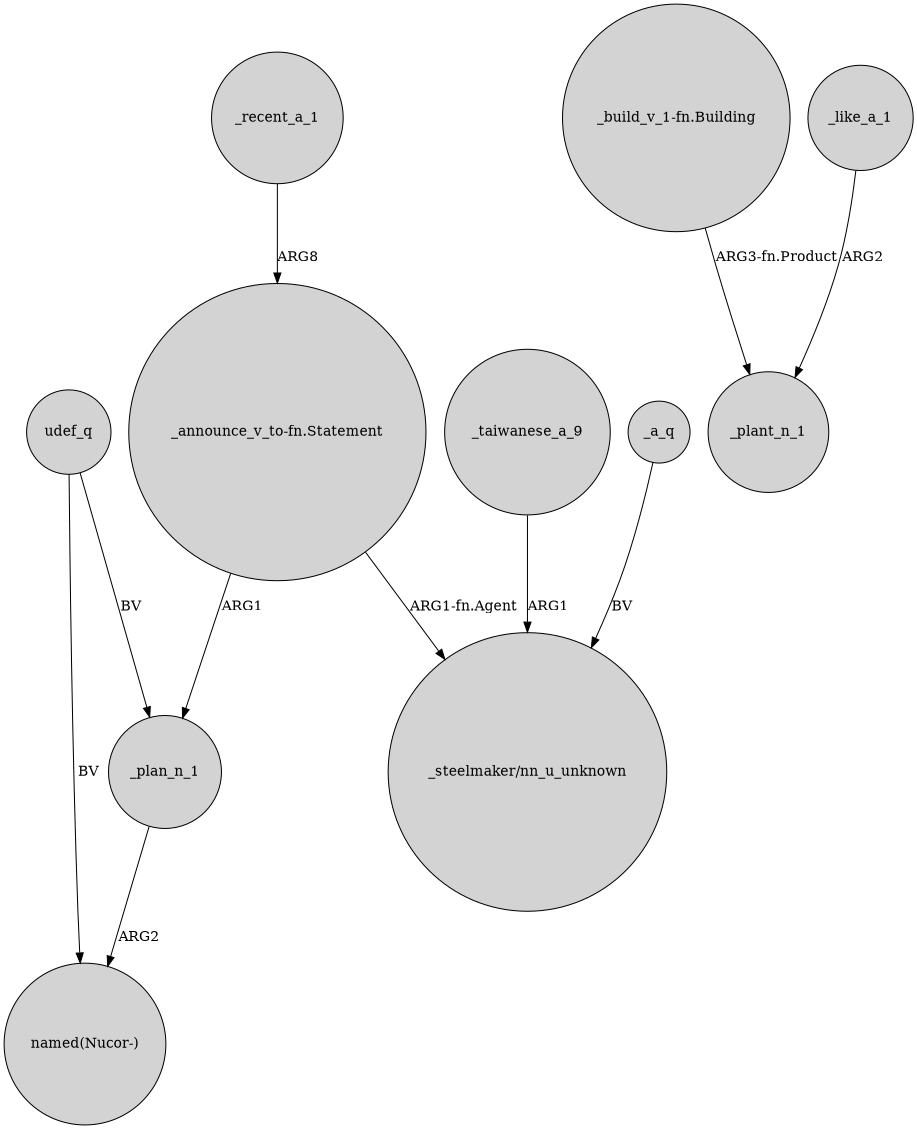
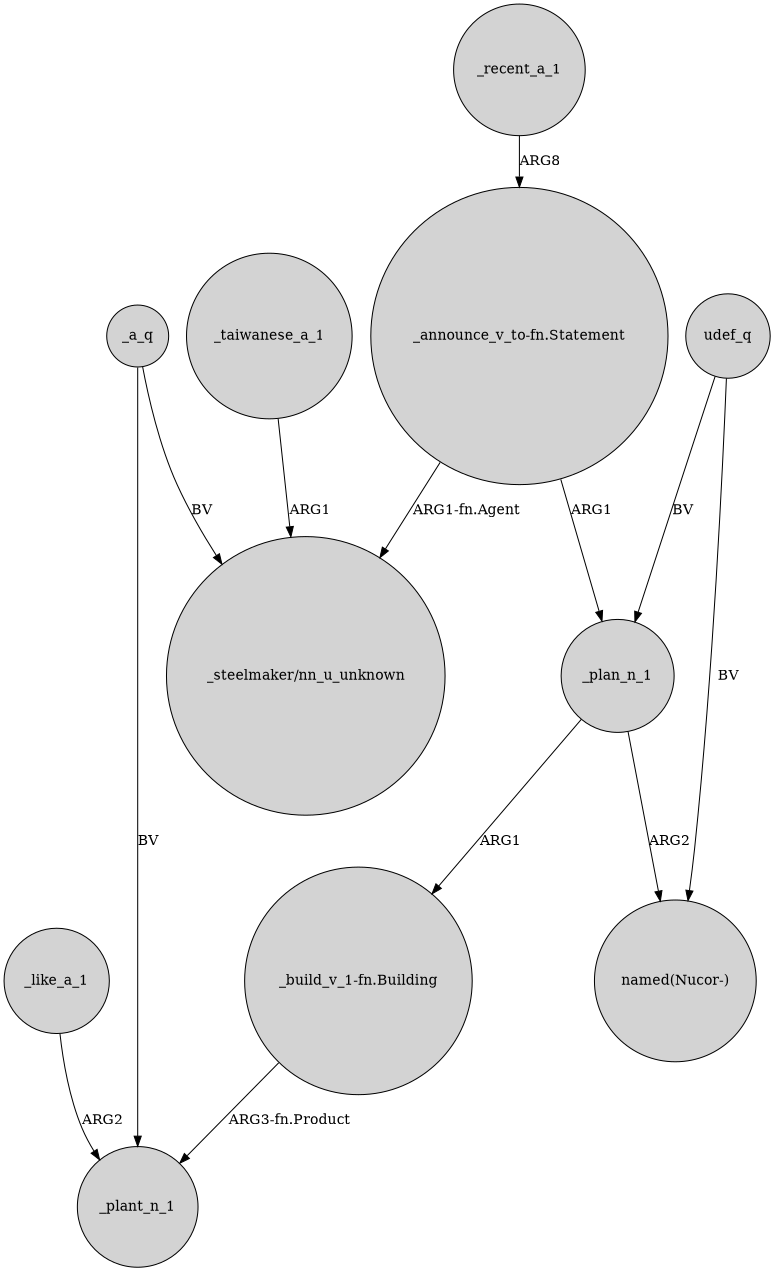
(527, 432) -> (269, 336)
none -> (138, 752)
none -> (510, 803)
